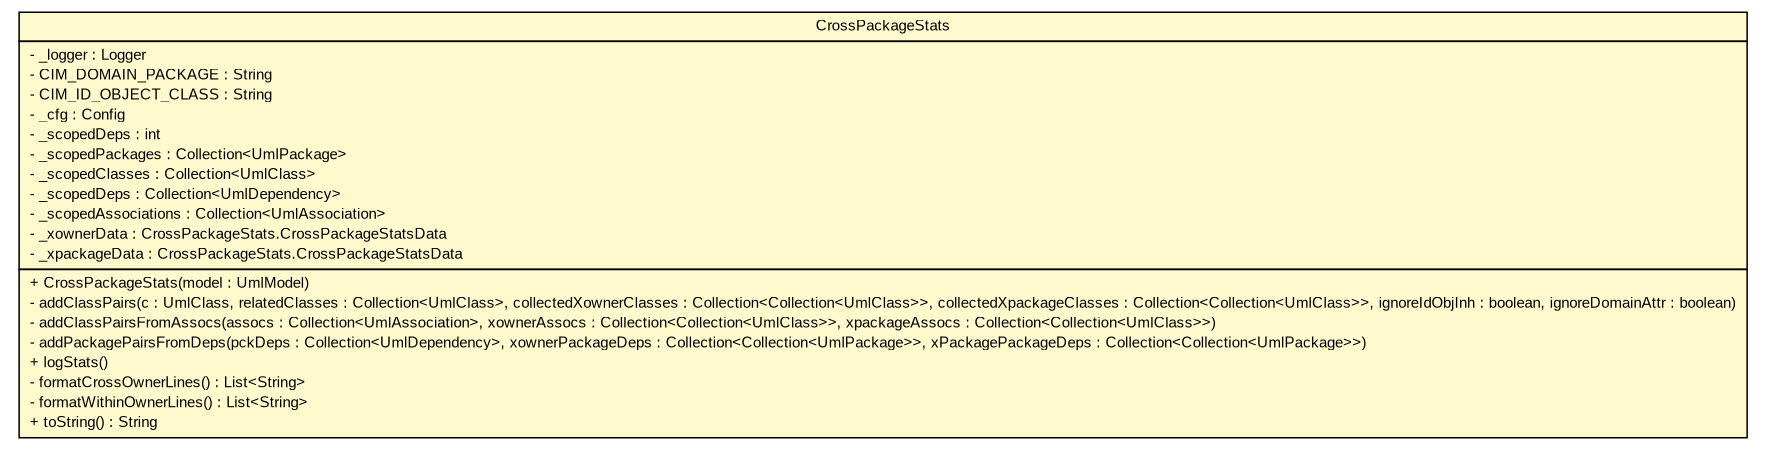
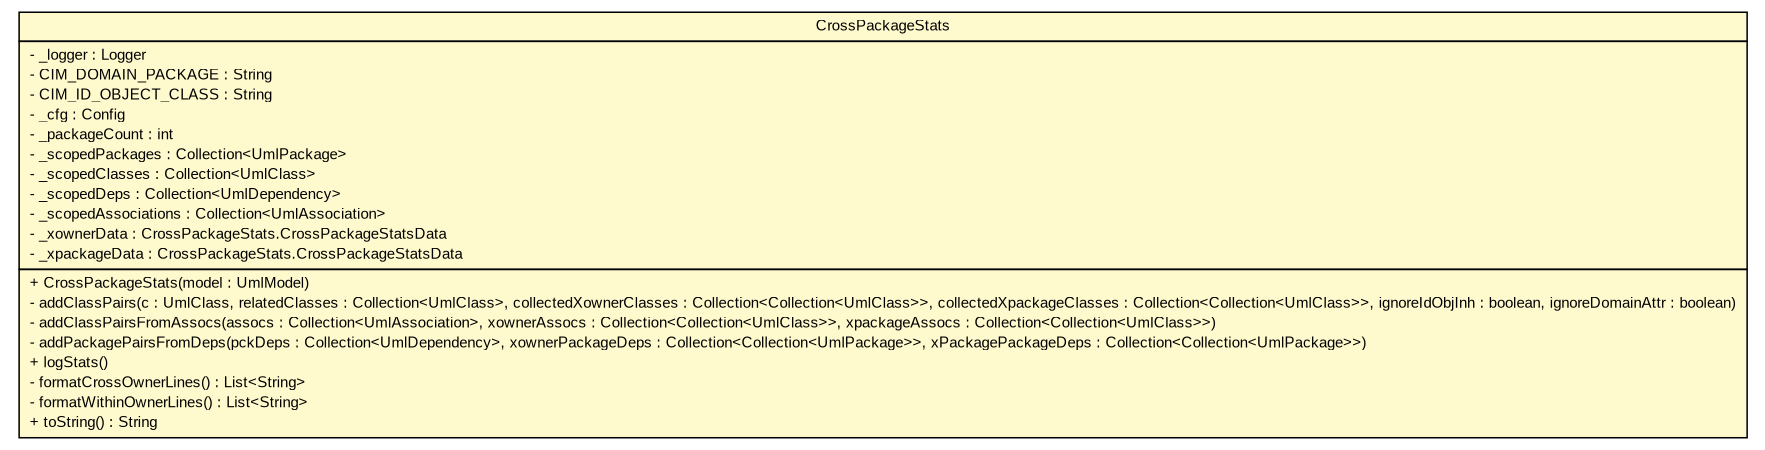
(96, 135) -> (102, 135)
